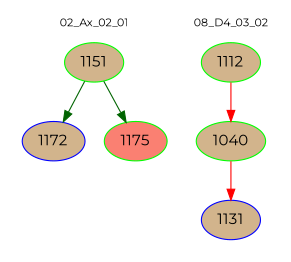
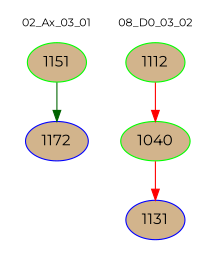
(95, 24) -> (57, 24)
(231, 24) -> (156, 24)
(136, 141) -> none
